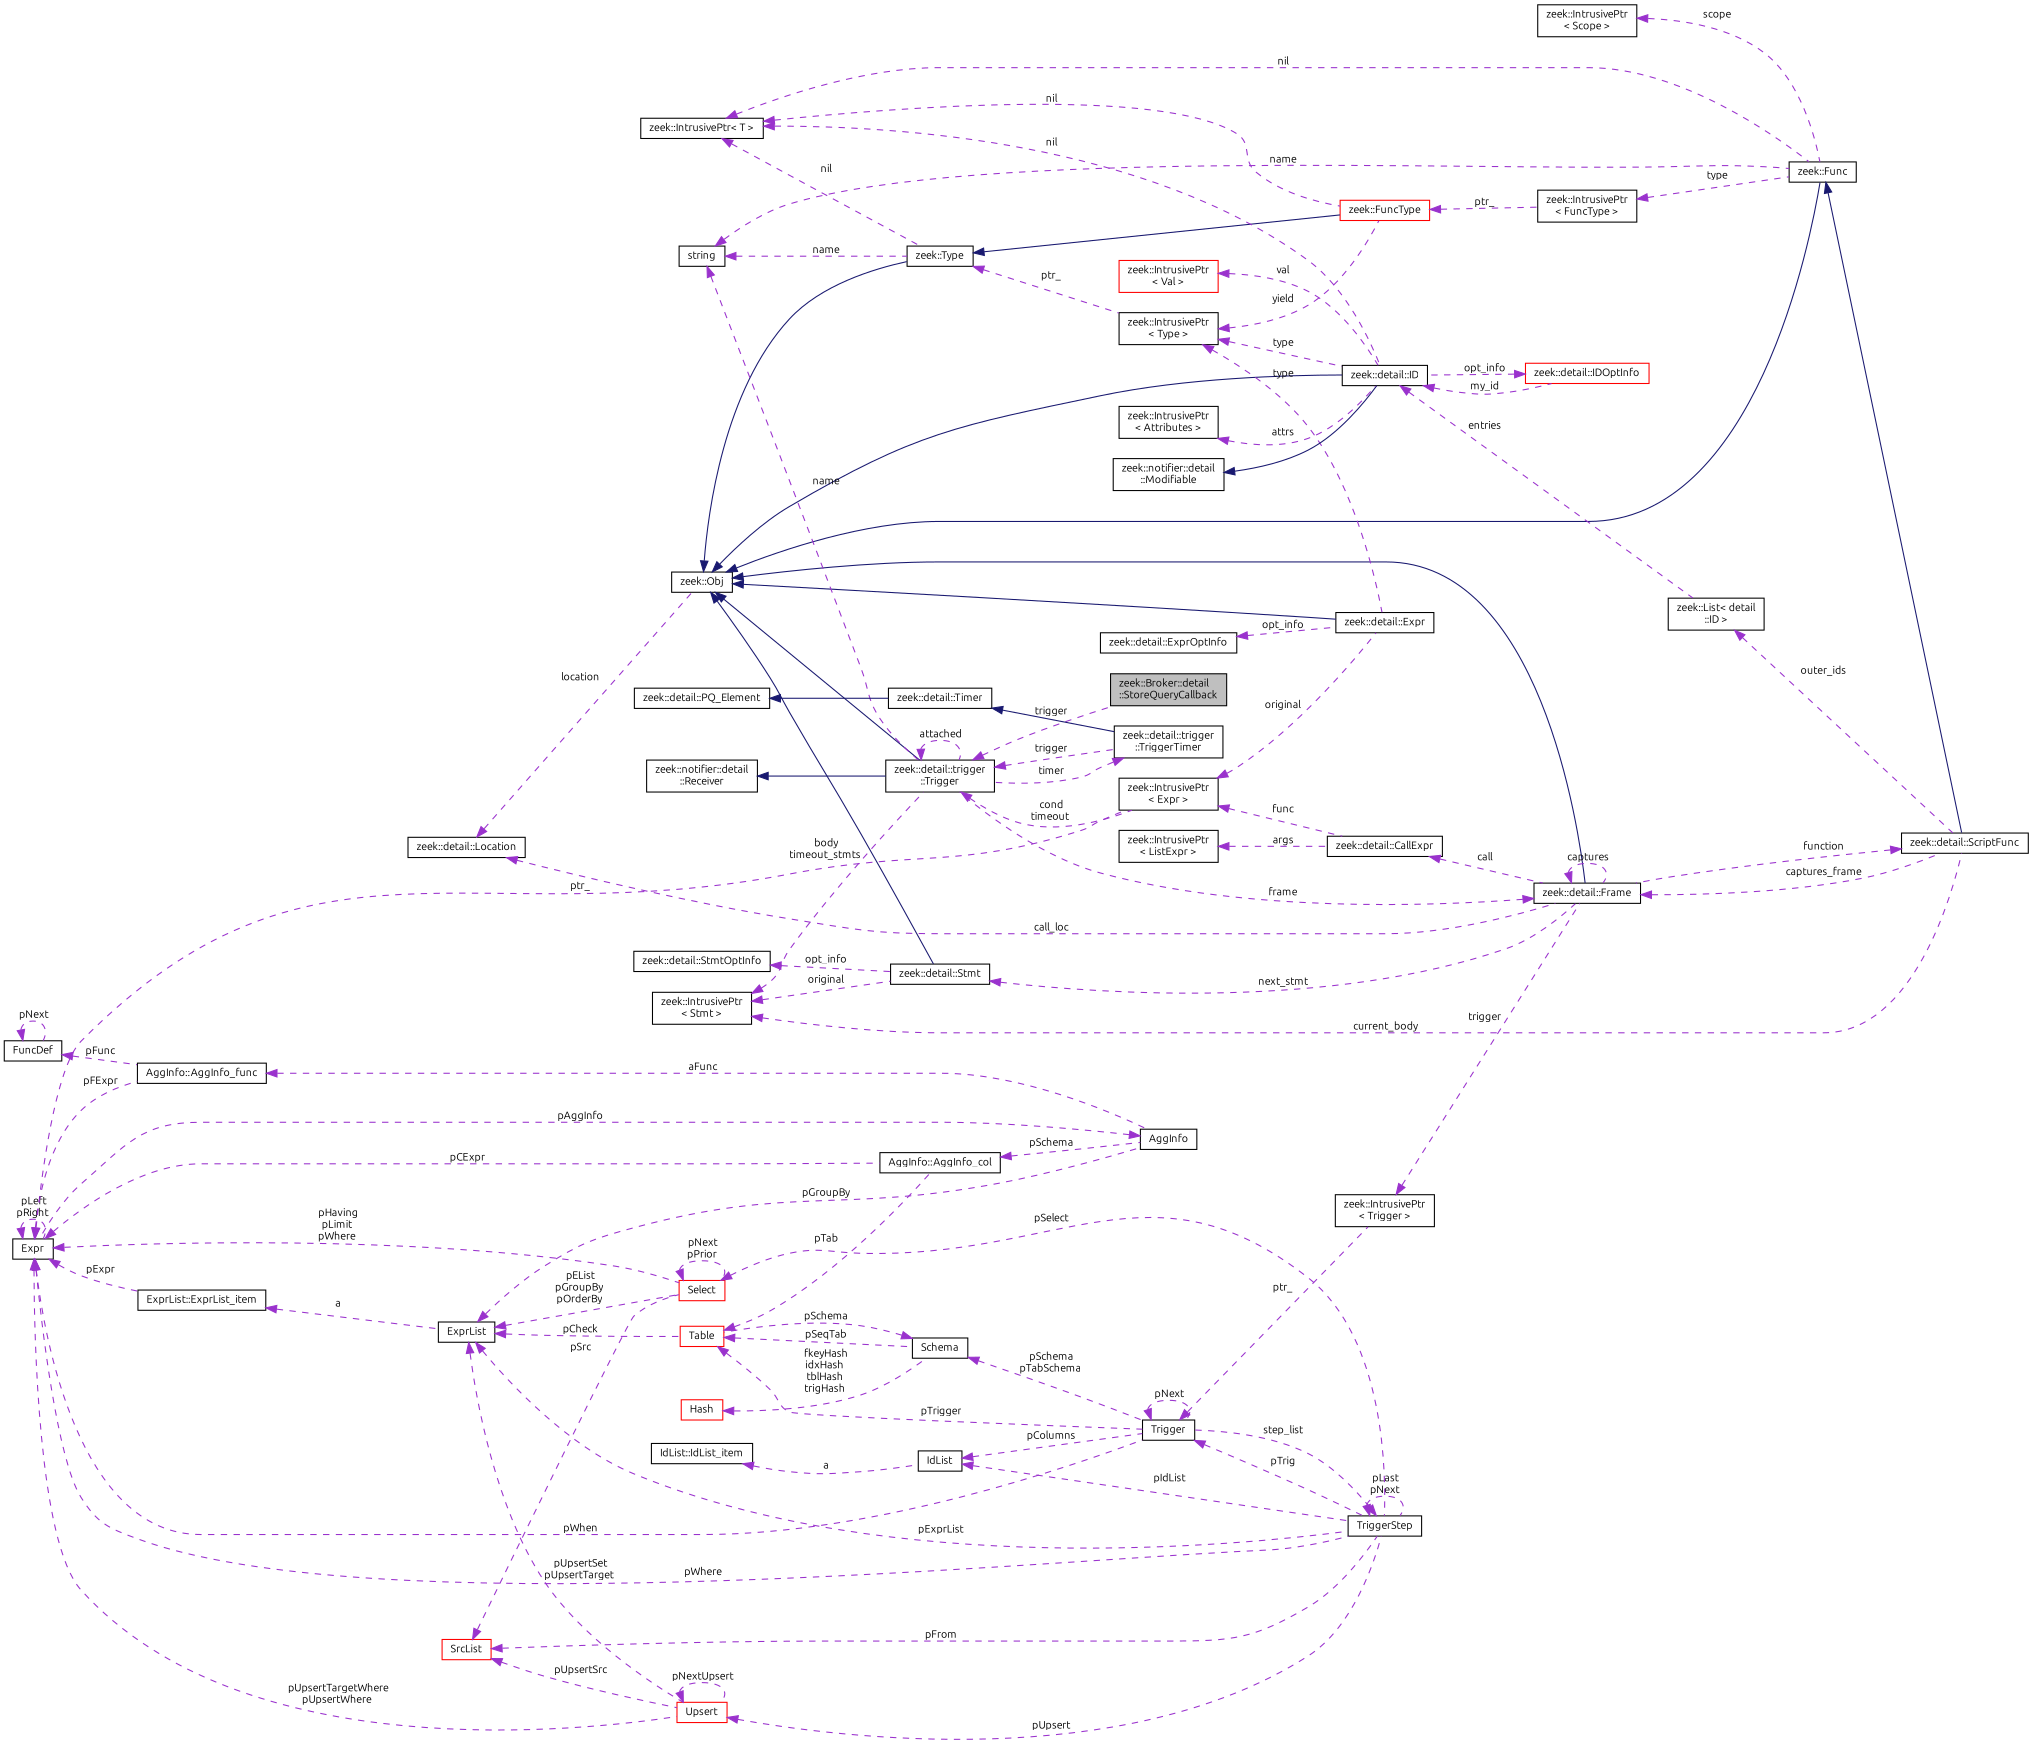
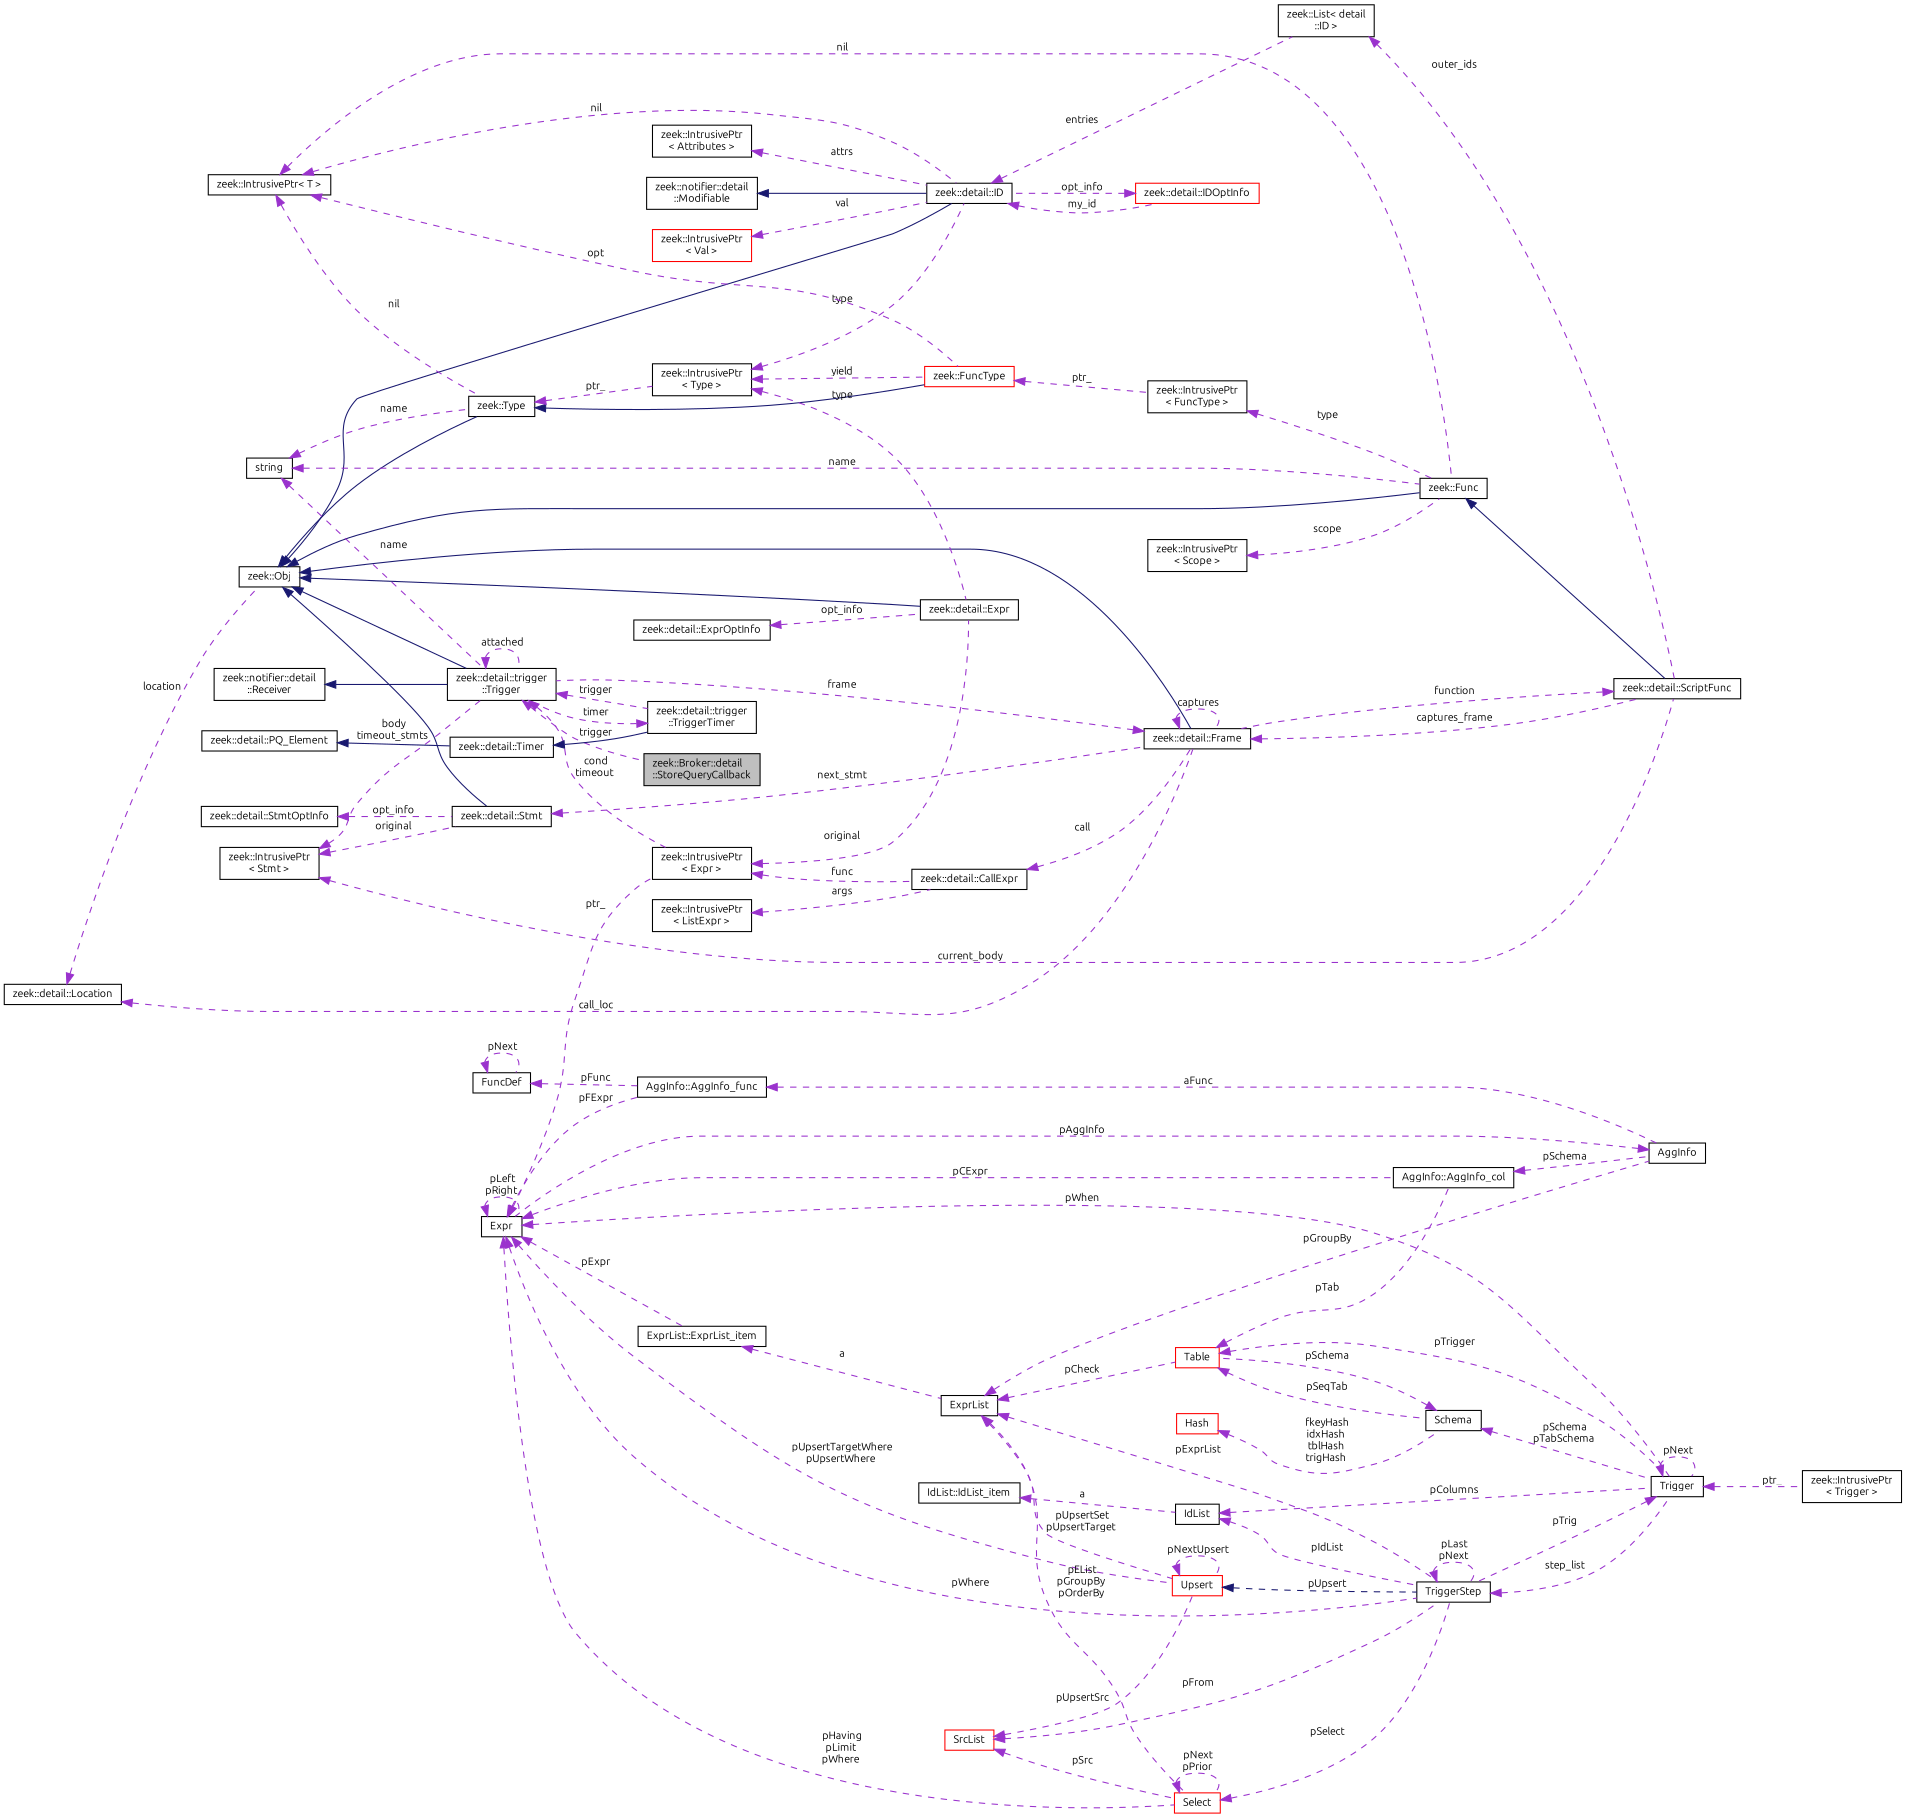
(1050, 99) -> (595, 254)
(1491, 1044) -> none
(1100, 1728) -> (1325, 1591)
